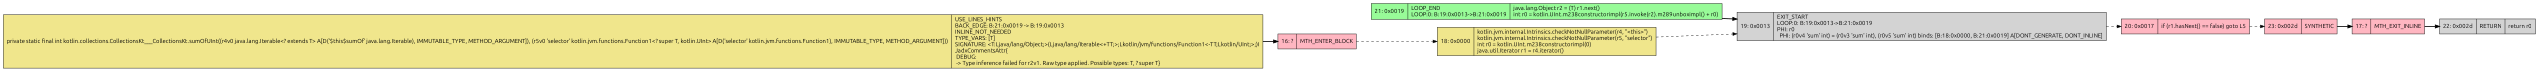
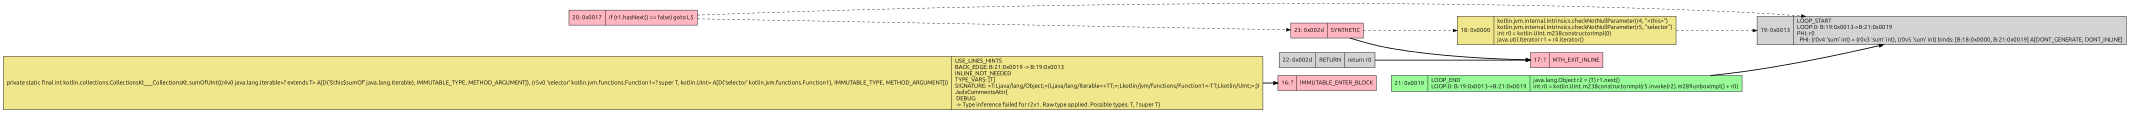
(1793, 17) -> (1814, 21)
(2112, 26) -> (1249, 4)
(2430, 26) -> (1451, 60)
(1326, 41) -> (1336, 83)
(1395, 41) -> (1408, 31)
